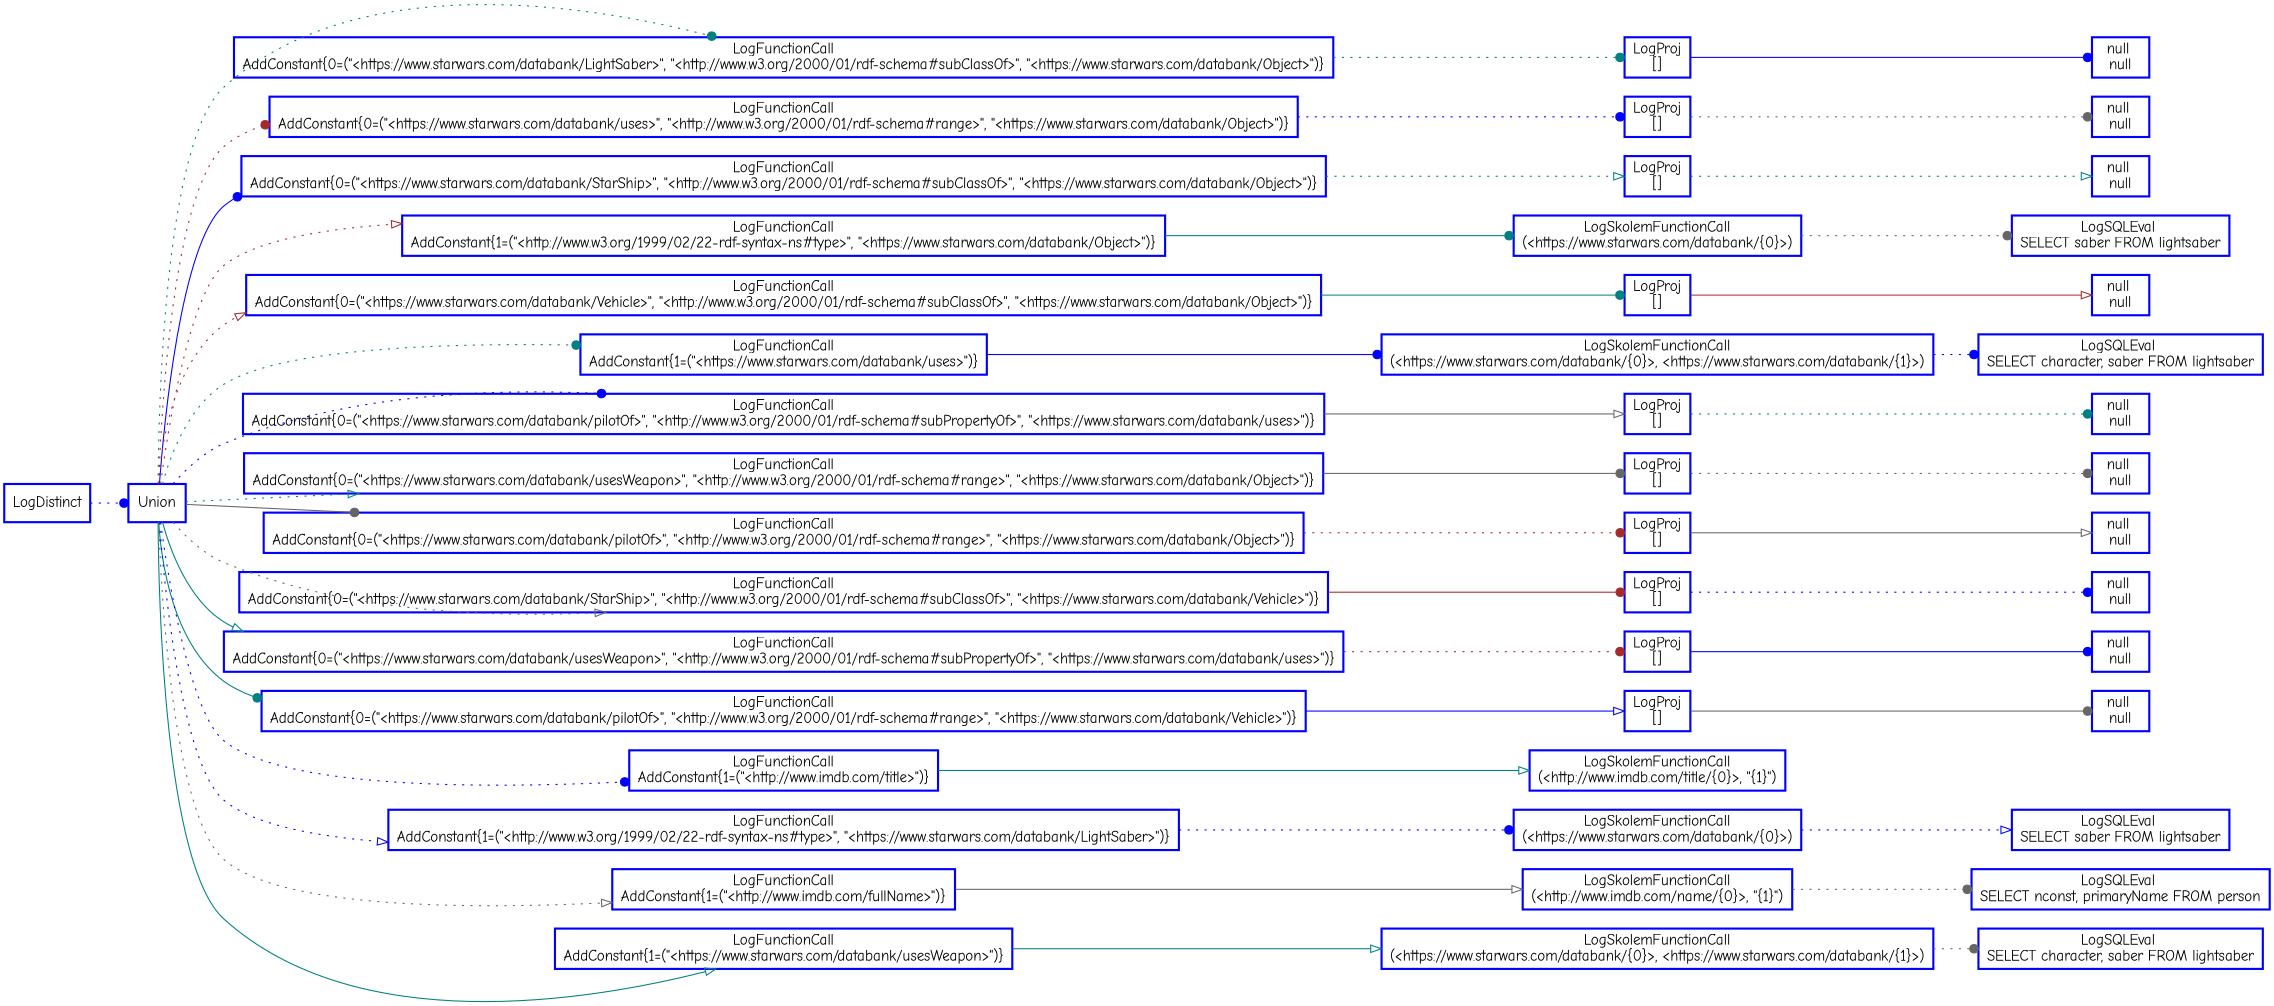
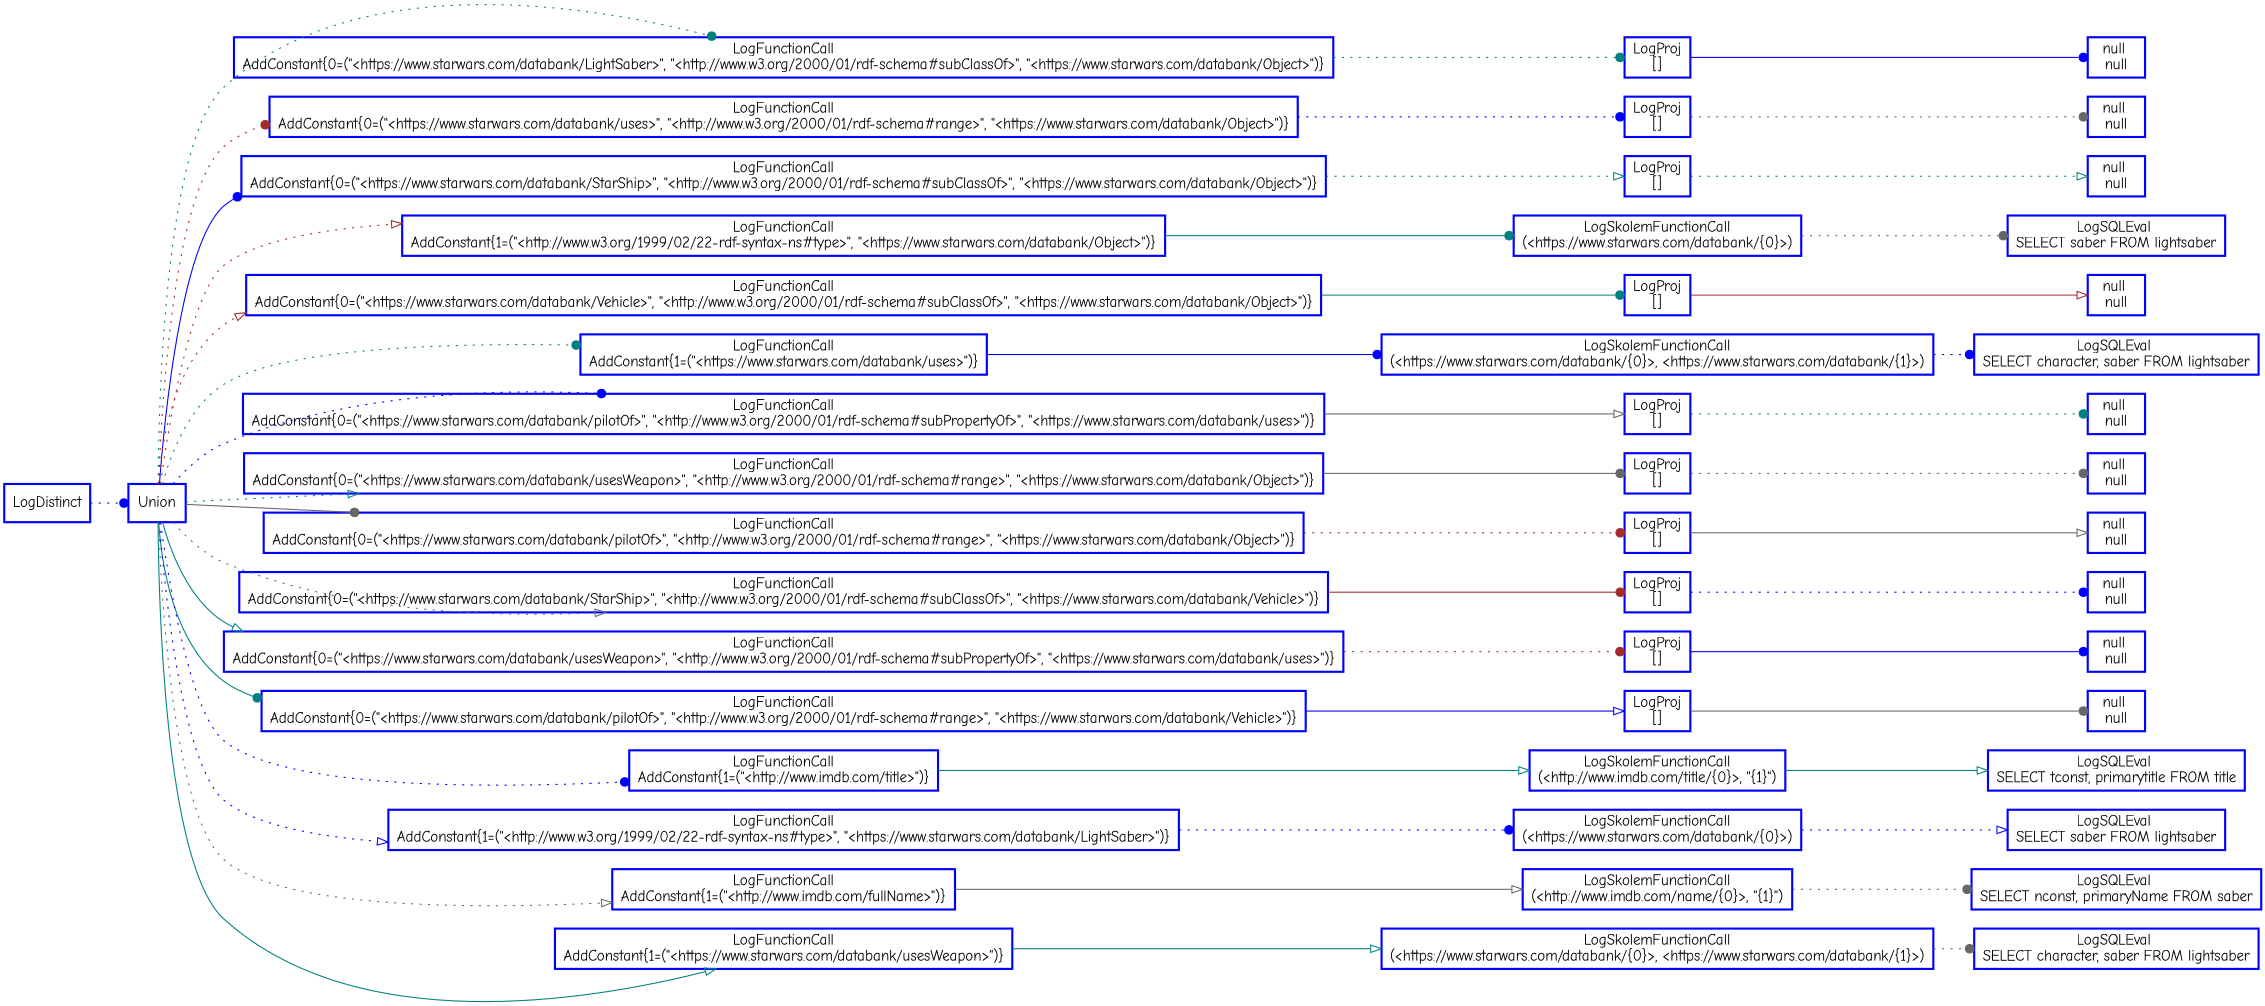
none -> (2116, 770)
(2121, 889) -> (2116, 889)
